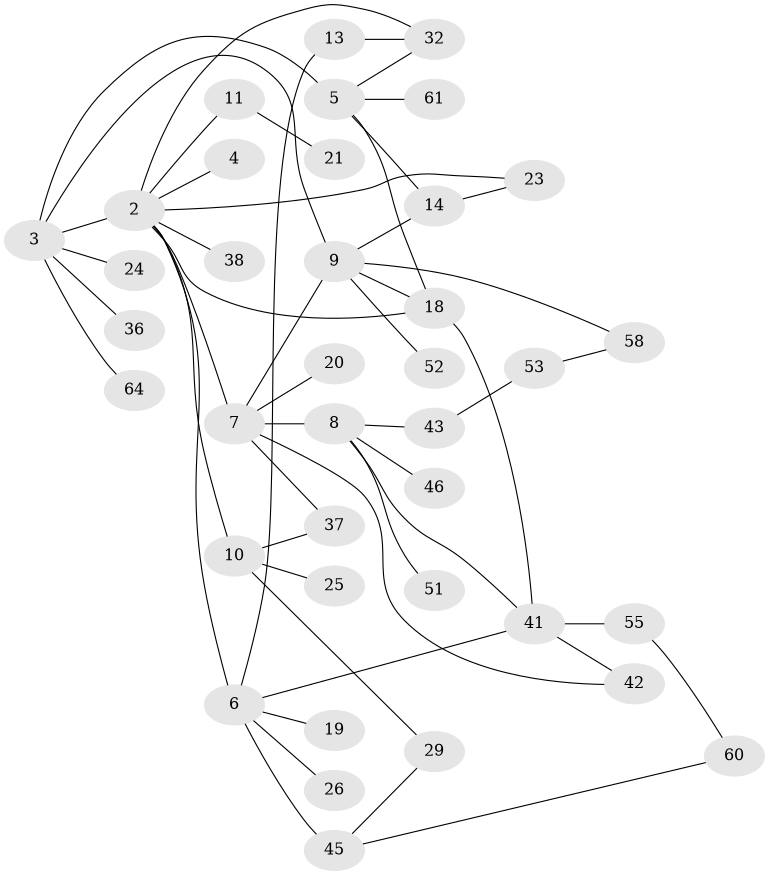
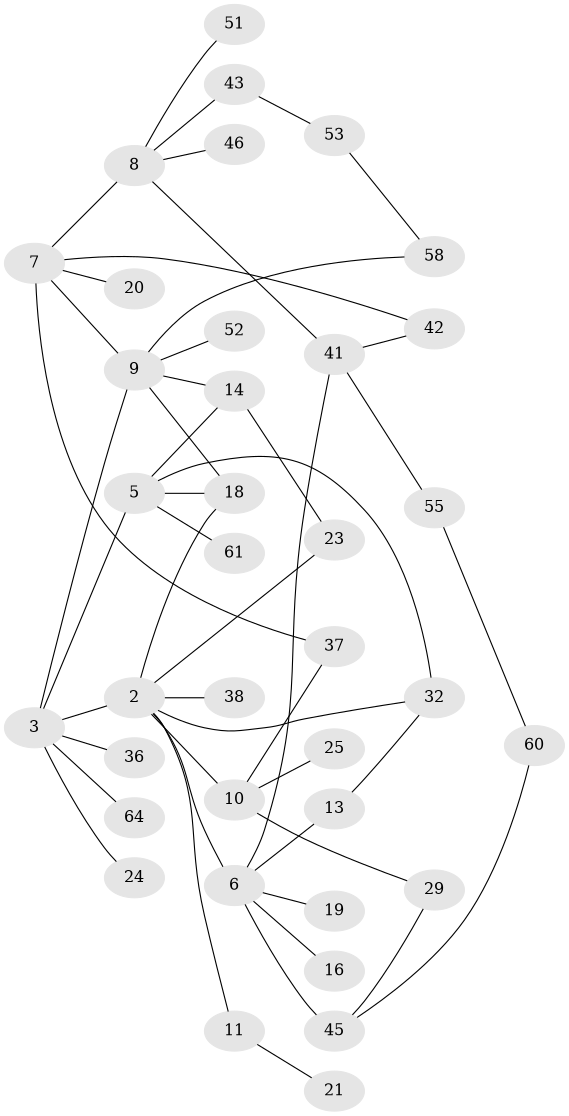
(234, 159) -> none
(201, 326) -> none
(509, 459) -> none
(334, 790) -> (334, 971)
